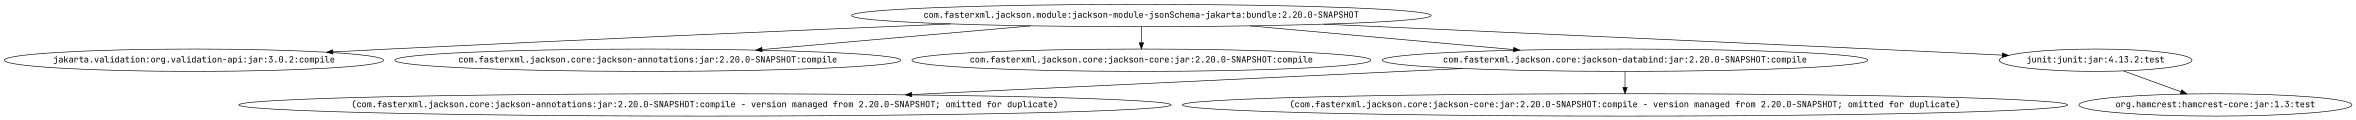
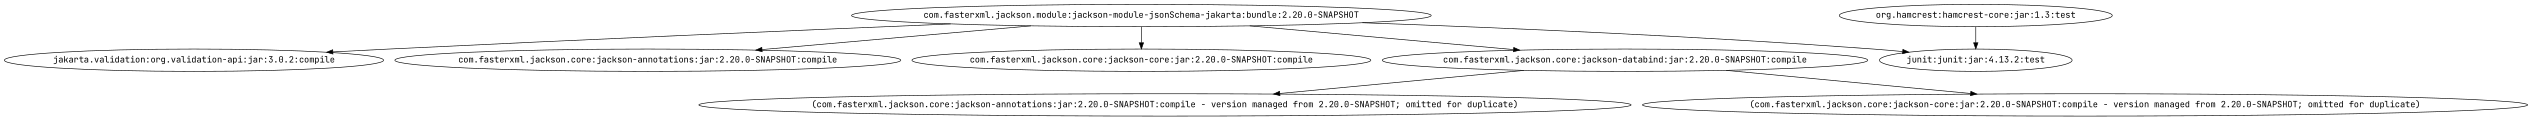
(2152, 81) -> (1976, 35)
